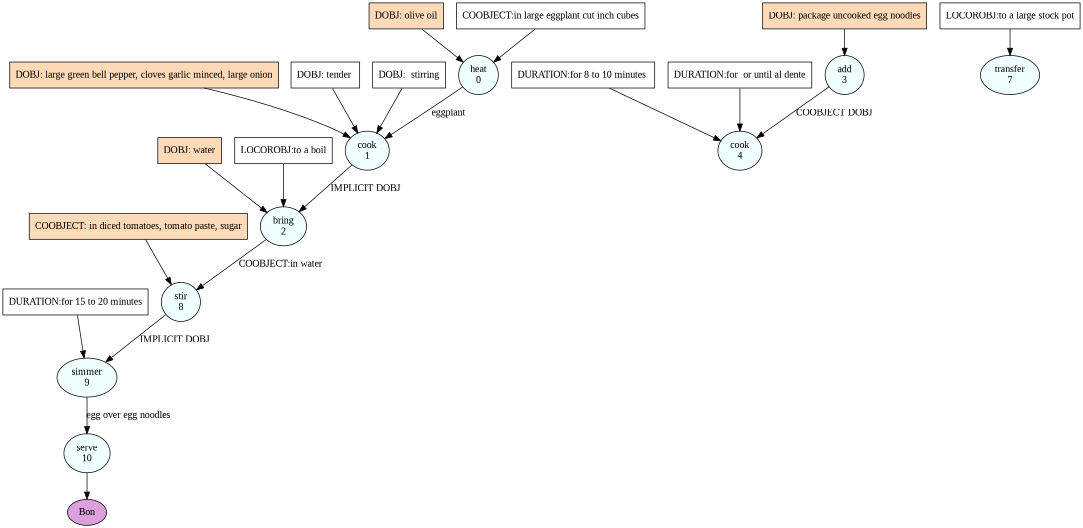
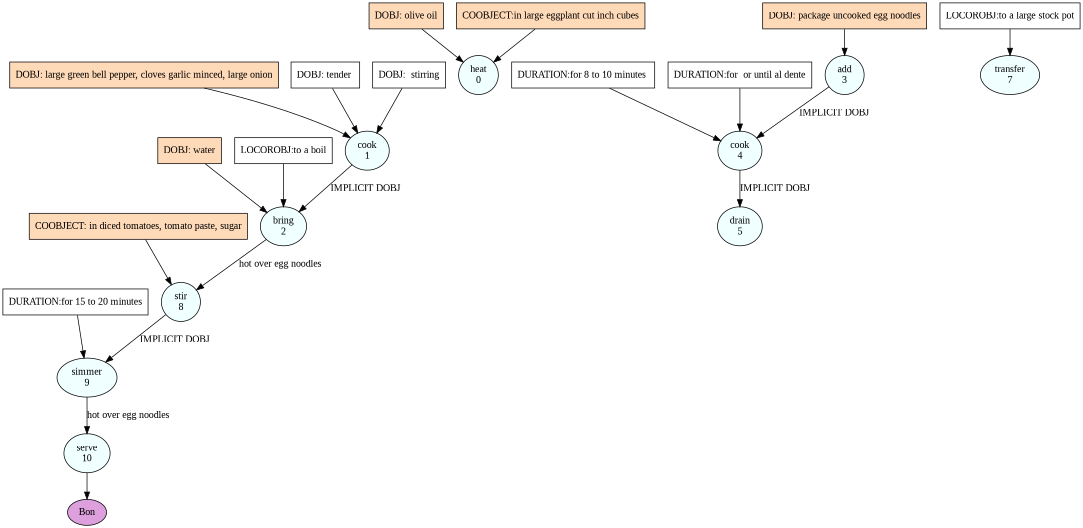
(551, 16) -> (551, 16)
(427, 111) -> none
(834, 113) -> (834, 113)
none -> (740, 226)
(281, 264) -> (281, 264)
(129, 415) -> (129, 415)
